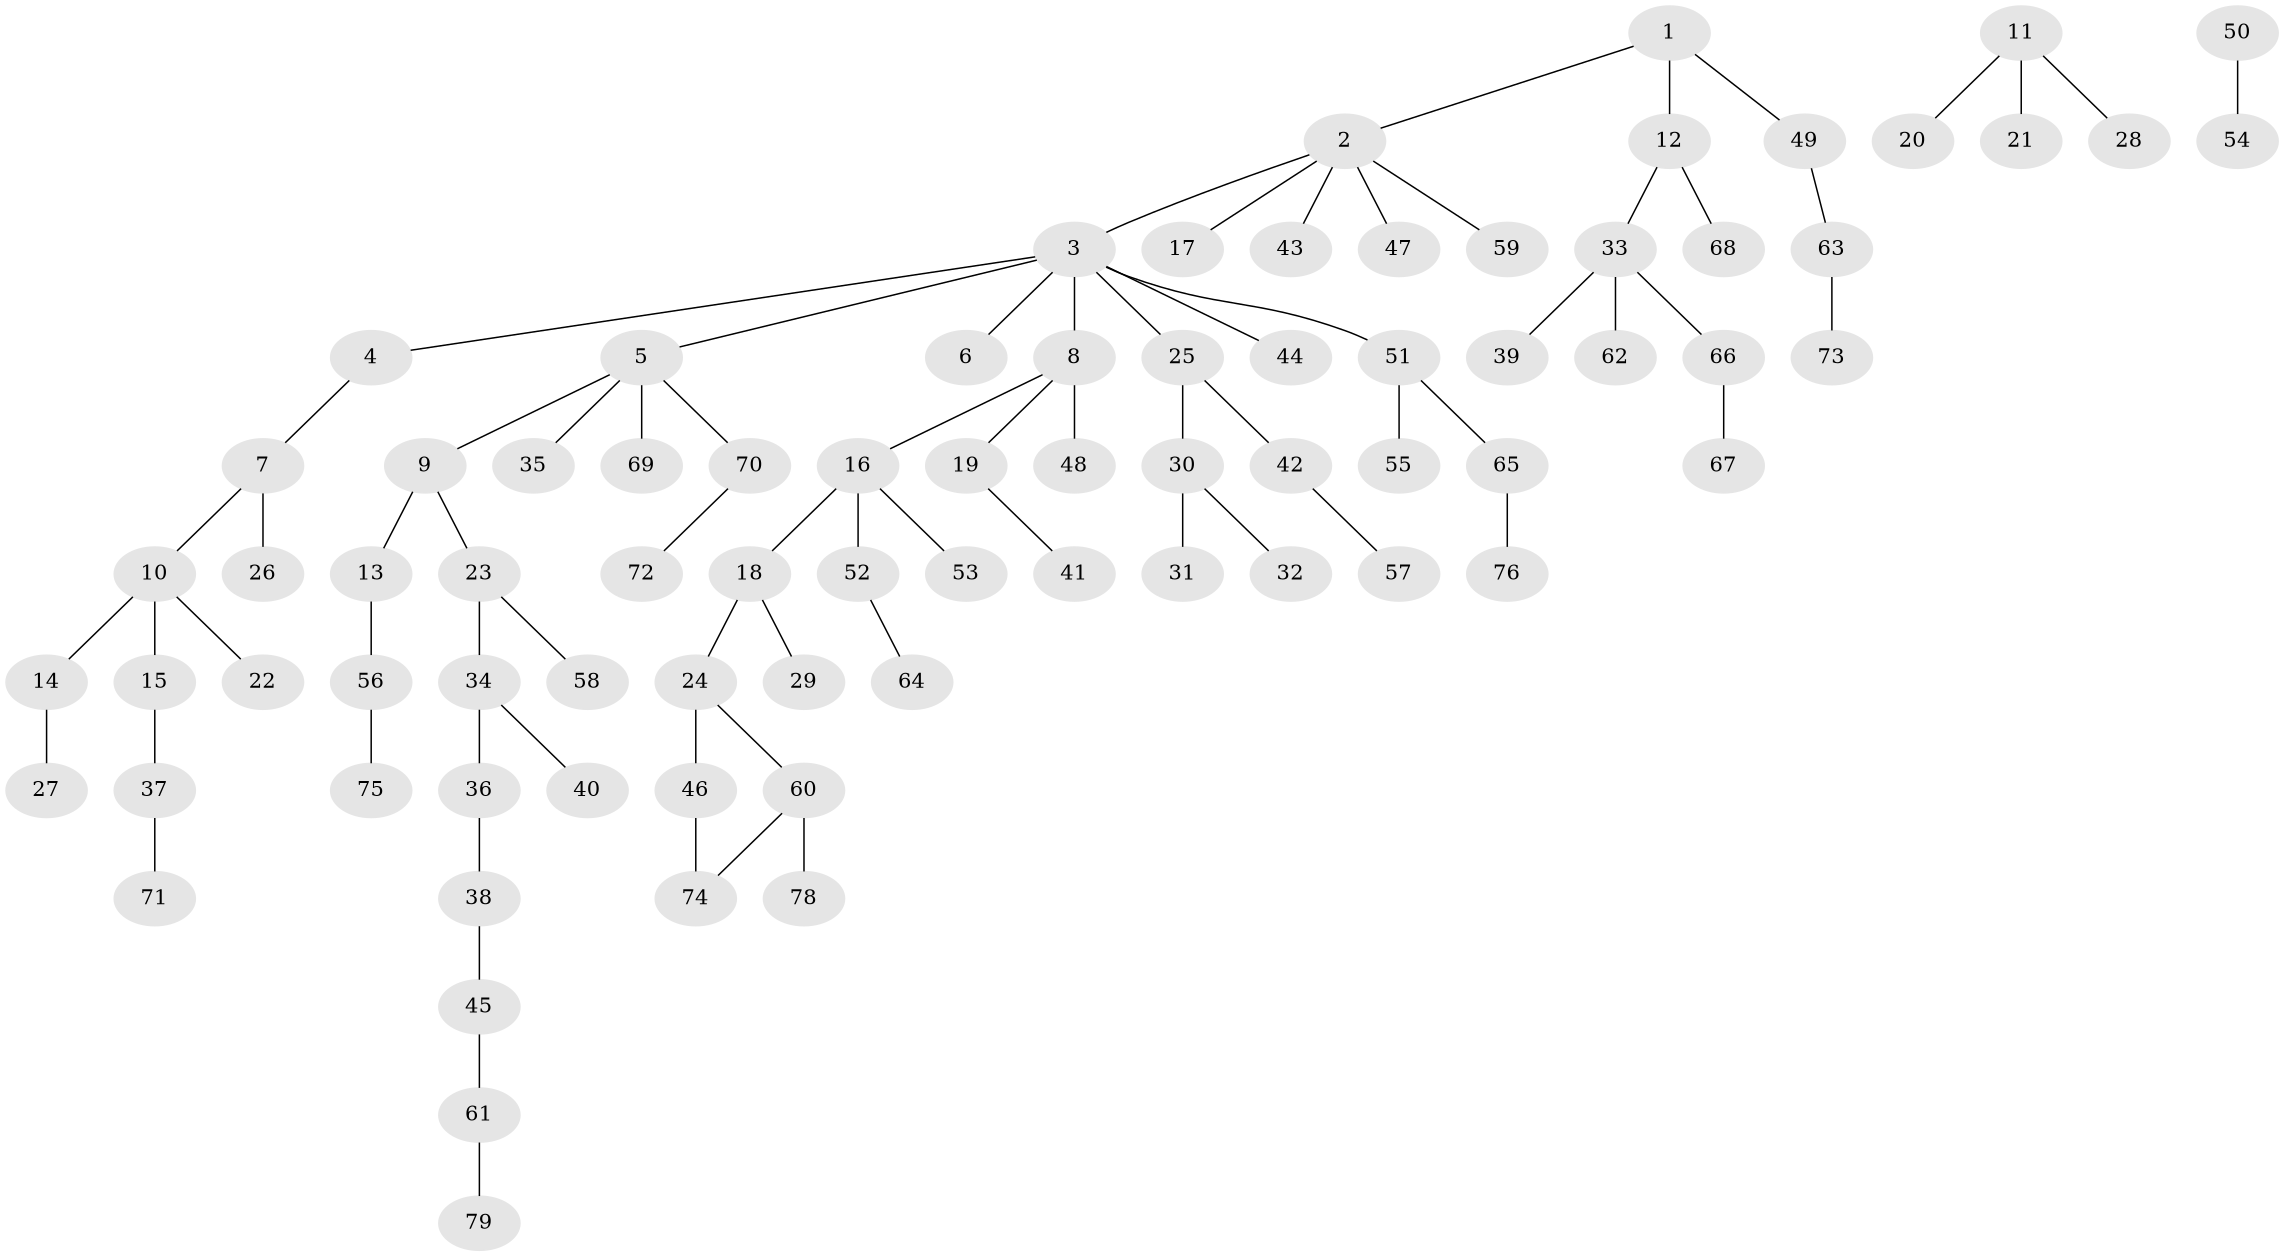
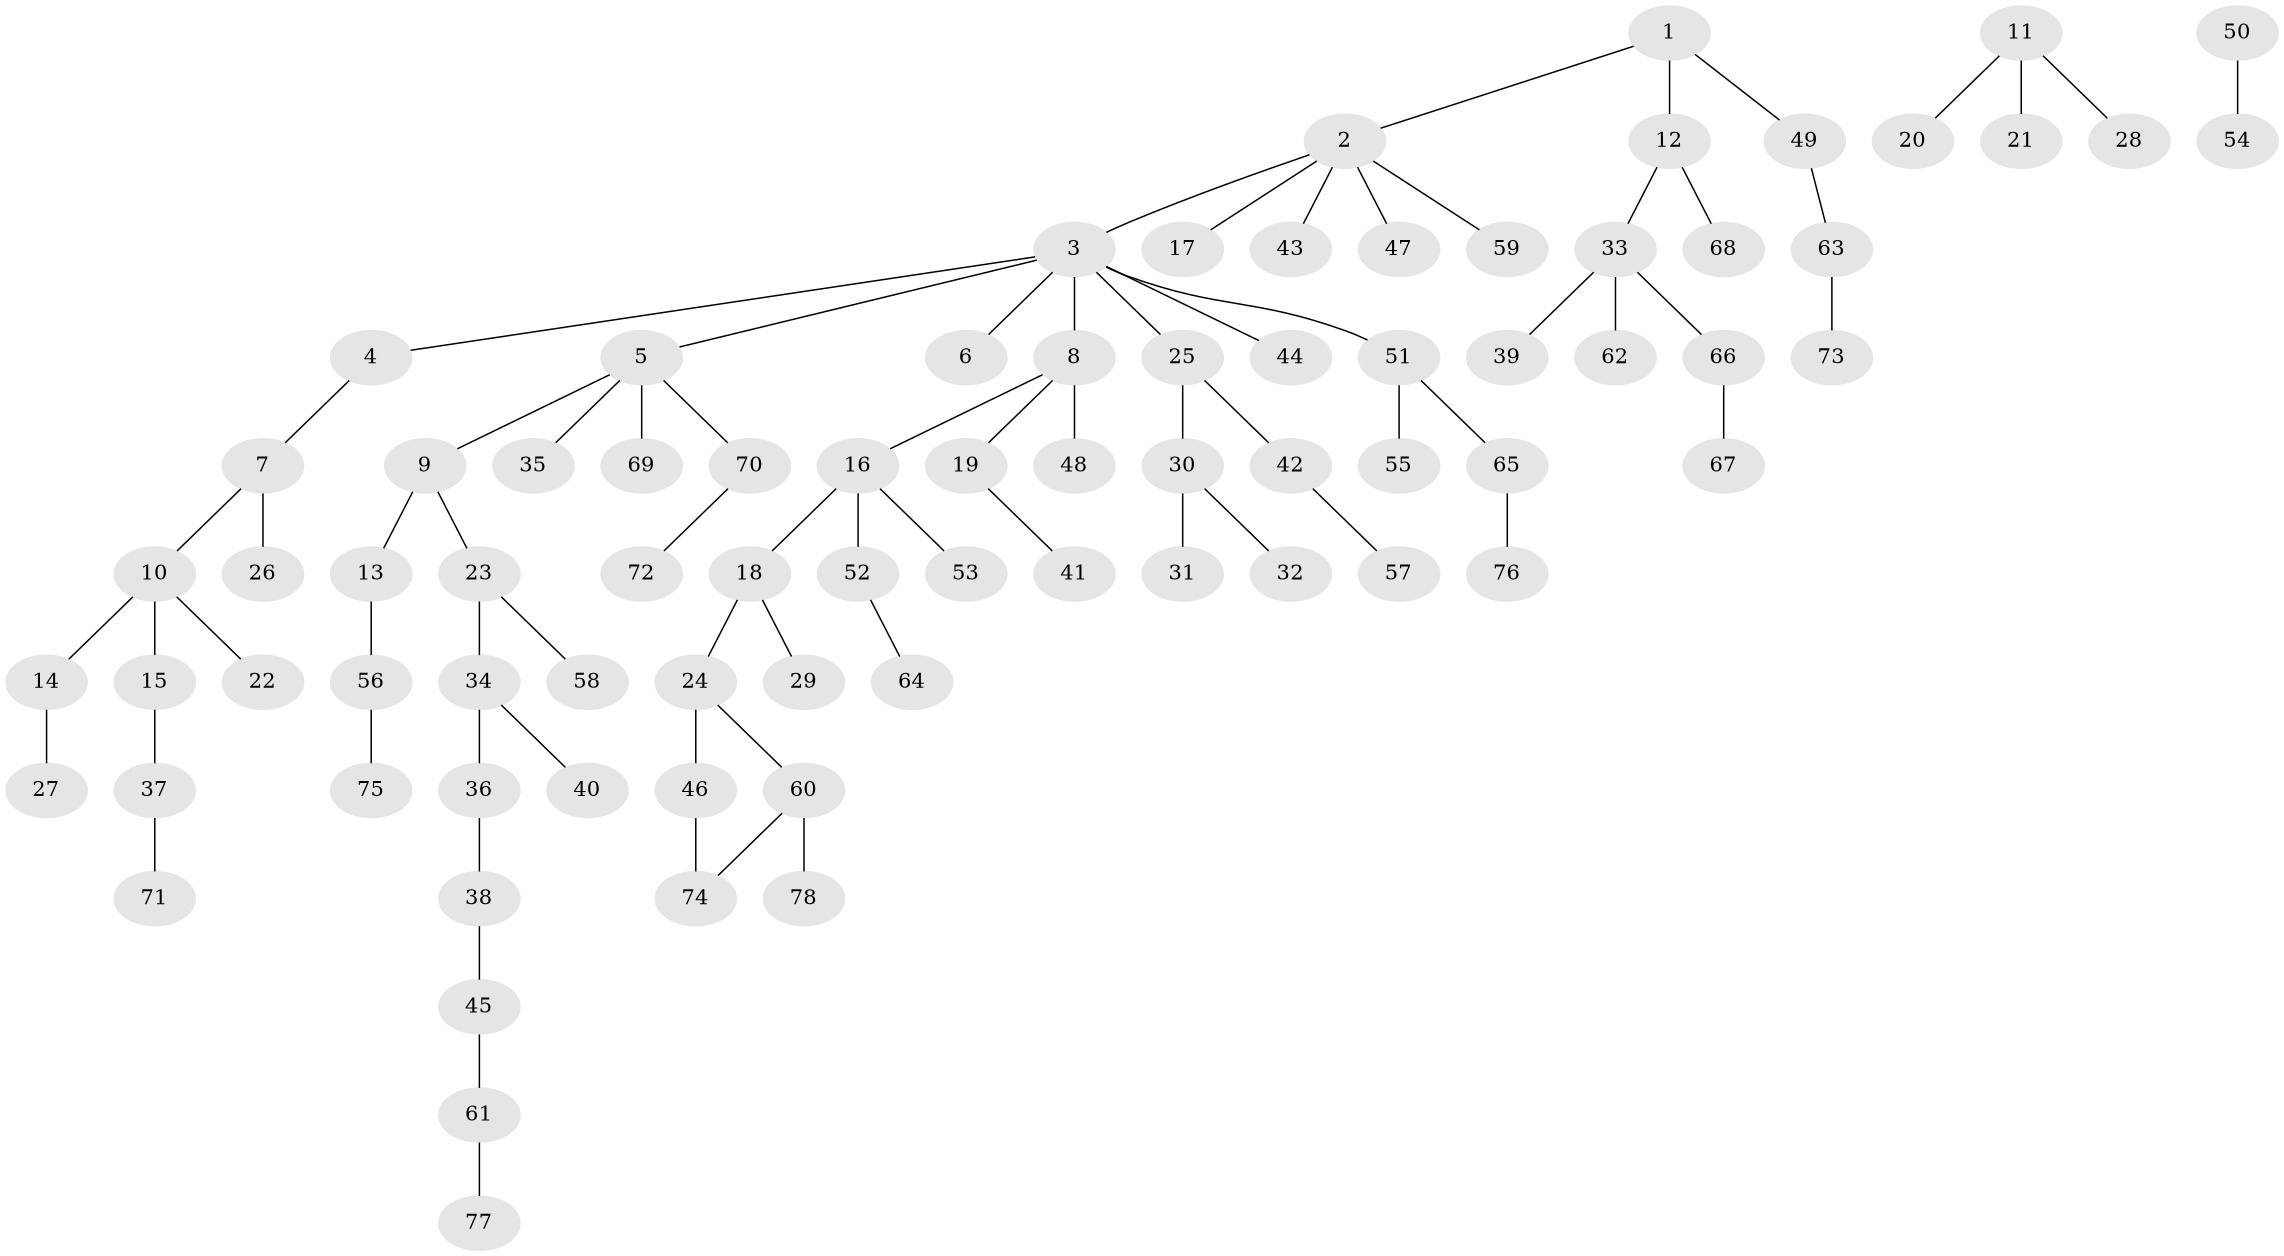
(479, 1223) -> (479, 1223)
